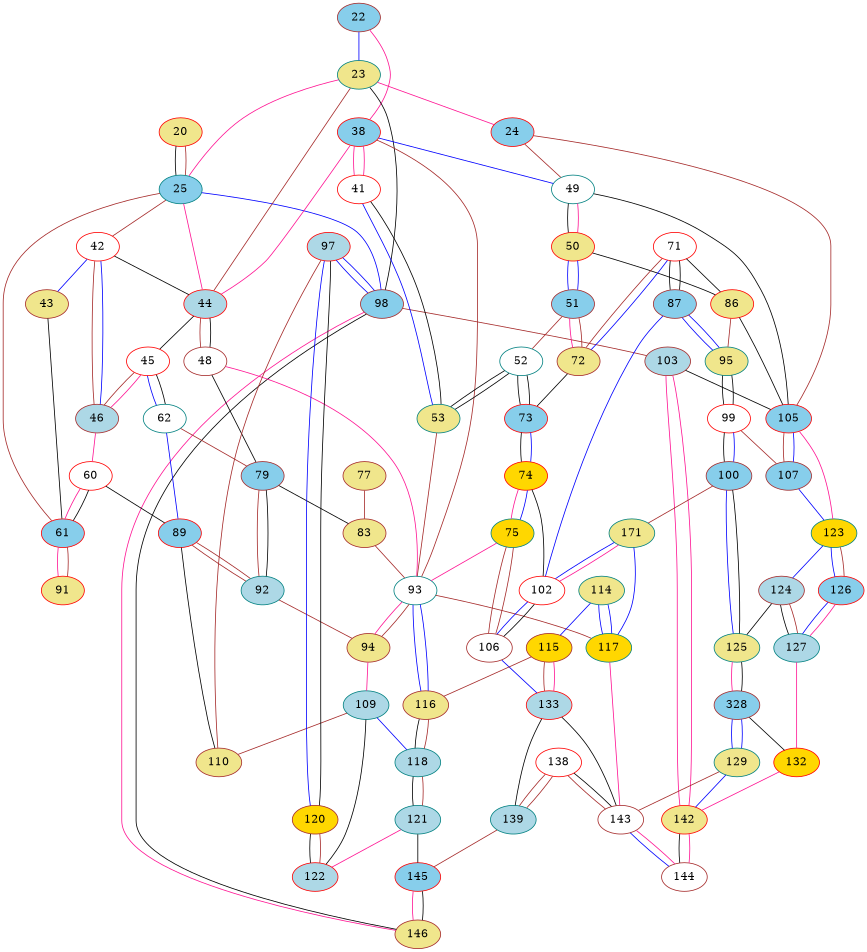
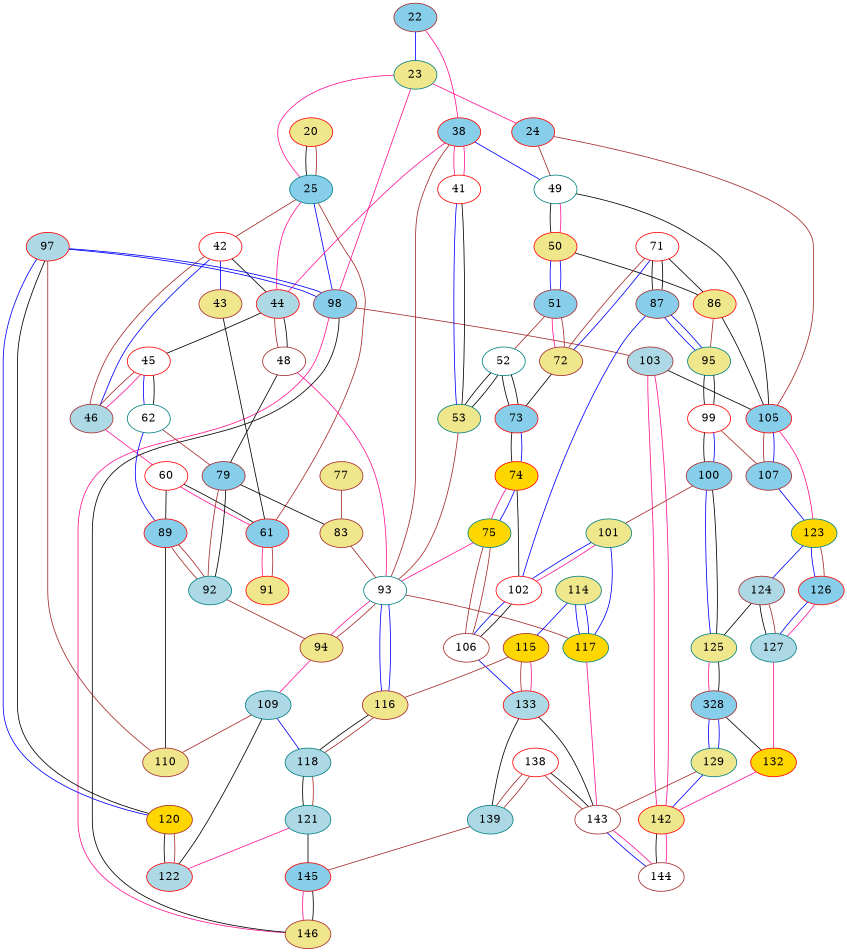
(397, 186) -> (375, 189)
(282, 189) -> none
(632, 533) -> (609, 533)
